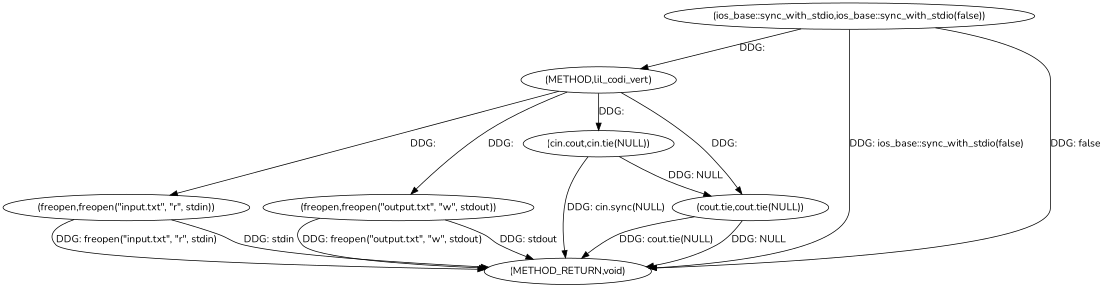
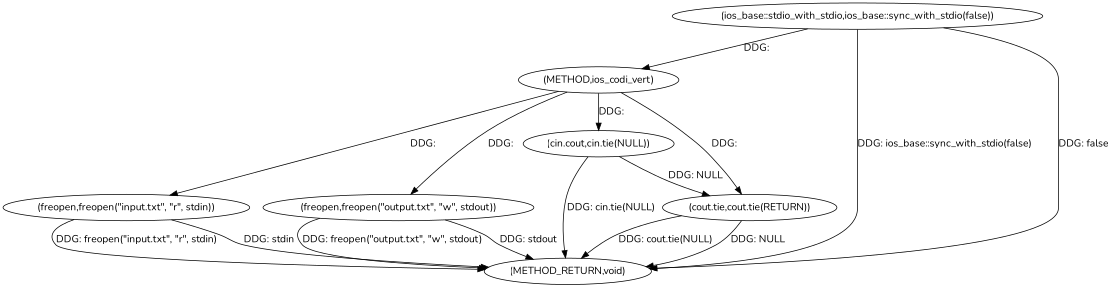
(849, 16) -> (857, 16)
(599, 80) -> (599, 80)
(616, 208) -> (611, 208)
(750, 208) -> (750, 208)
